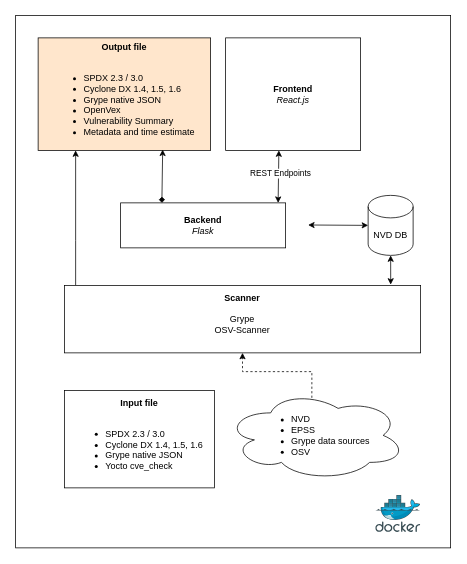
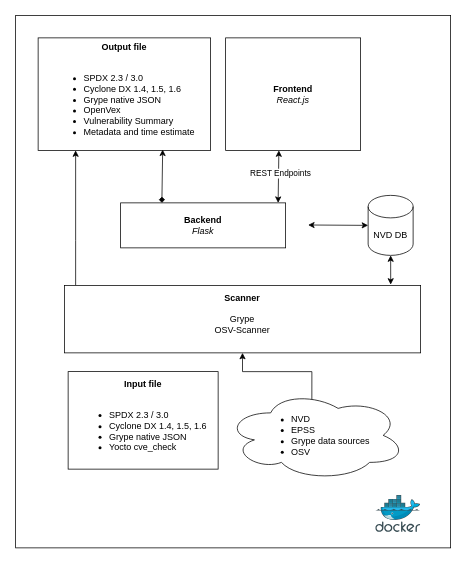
(124, 94) -> (124, 94)
(284, 372) -> (284, 372)
(139, 439) -> (143, 420)
